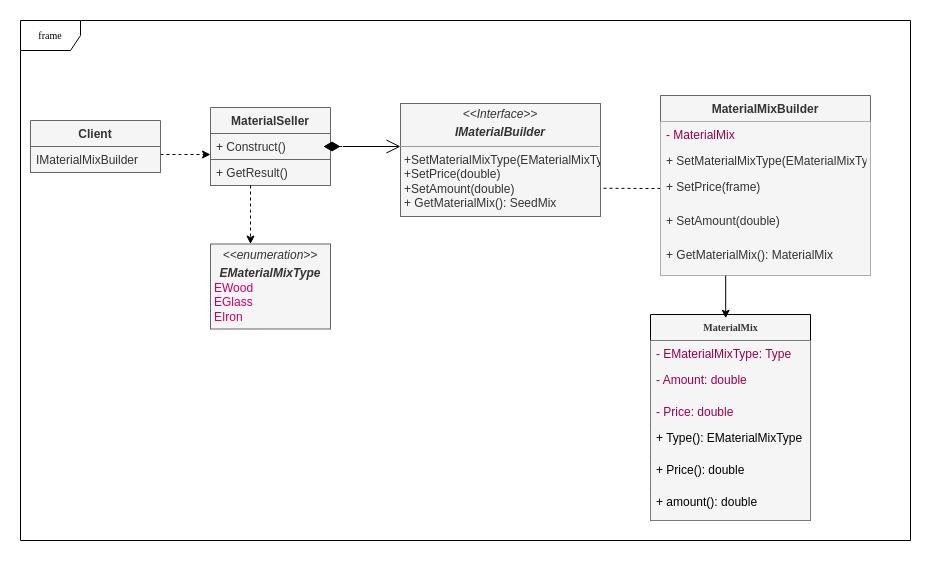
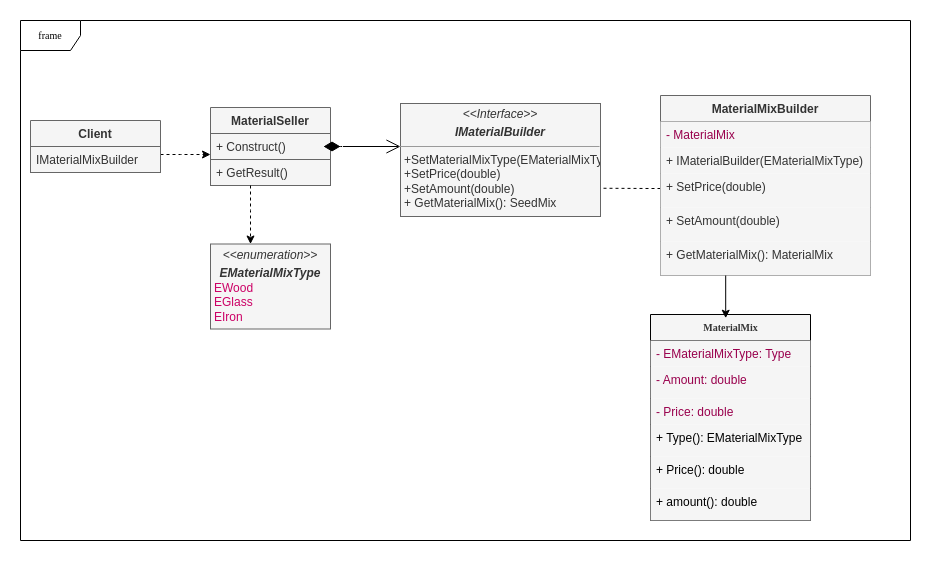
(783, 161) -> (774, 161)
(720, 187) -> (722, 187)
